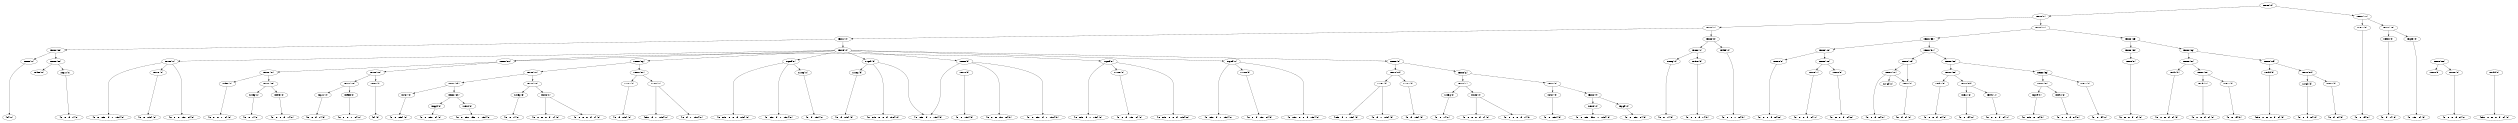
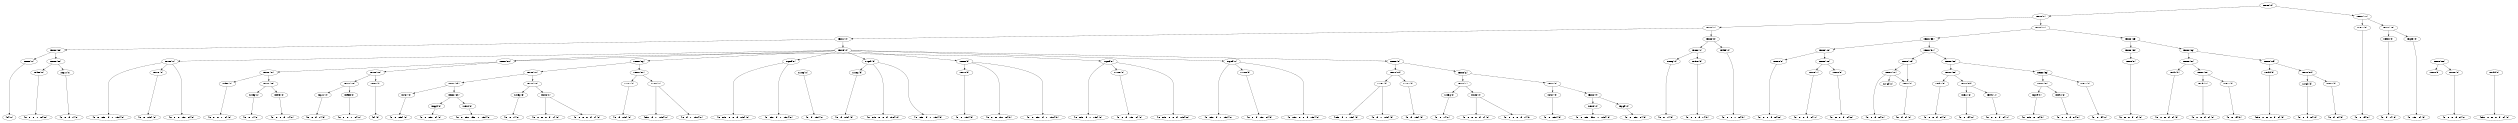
(796, 67) -> none
(940, 85) -> (965, 66)
none -> (35, 117)
